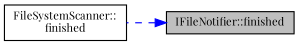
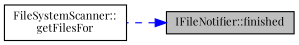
(65, 23) -> (65, 23)
